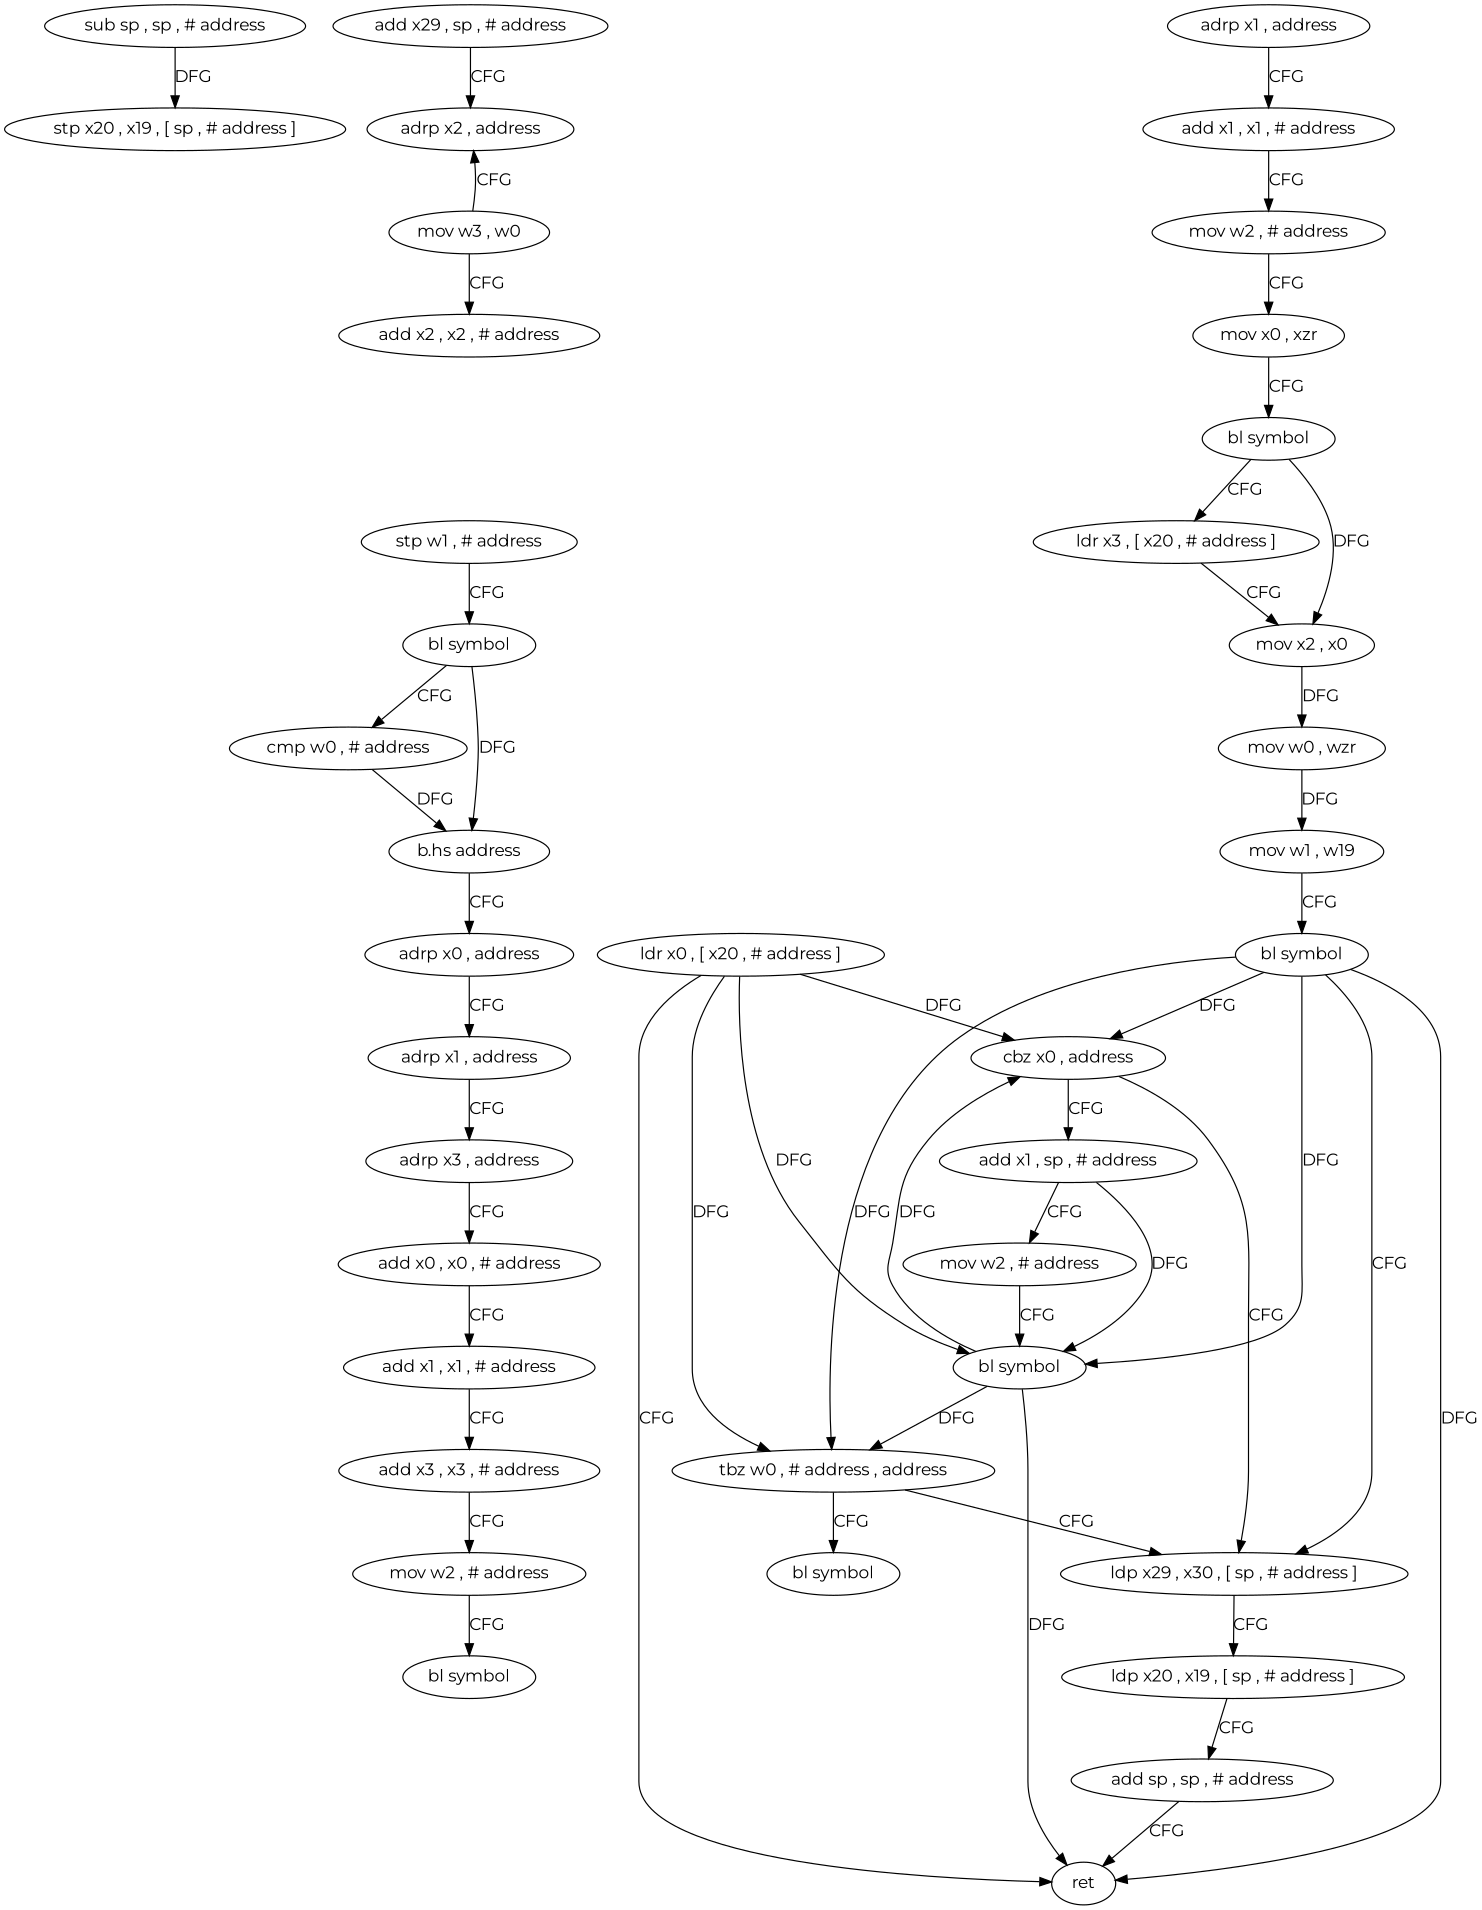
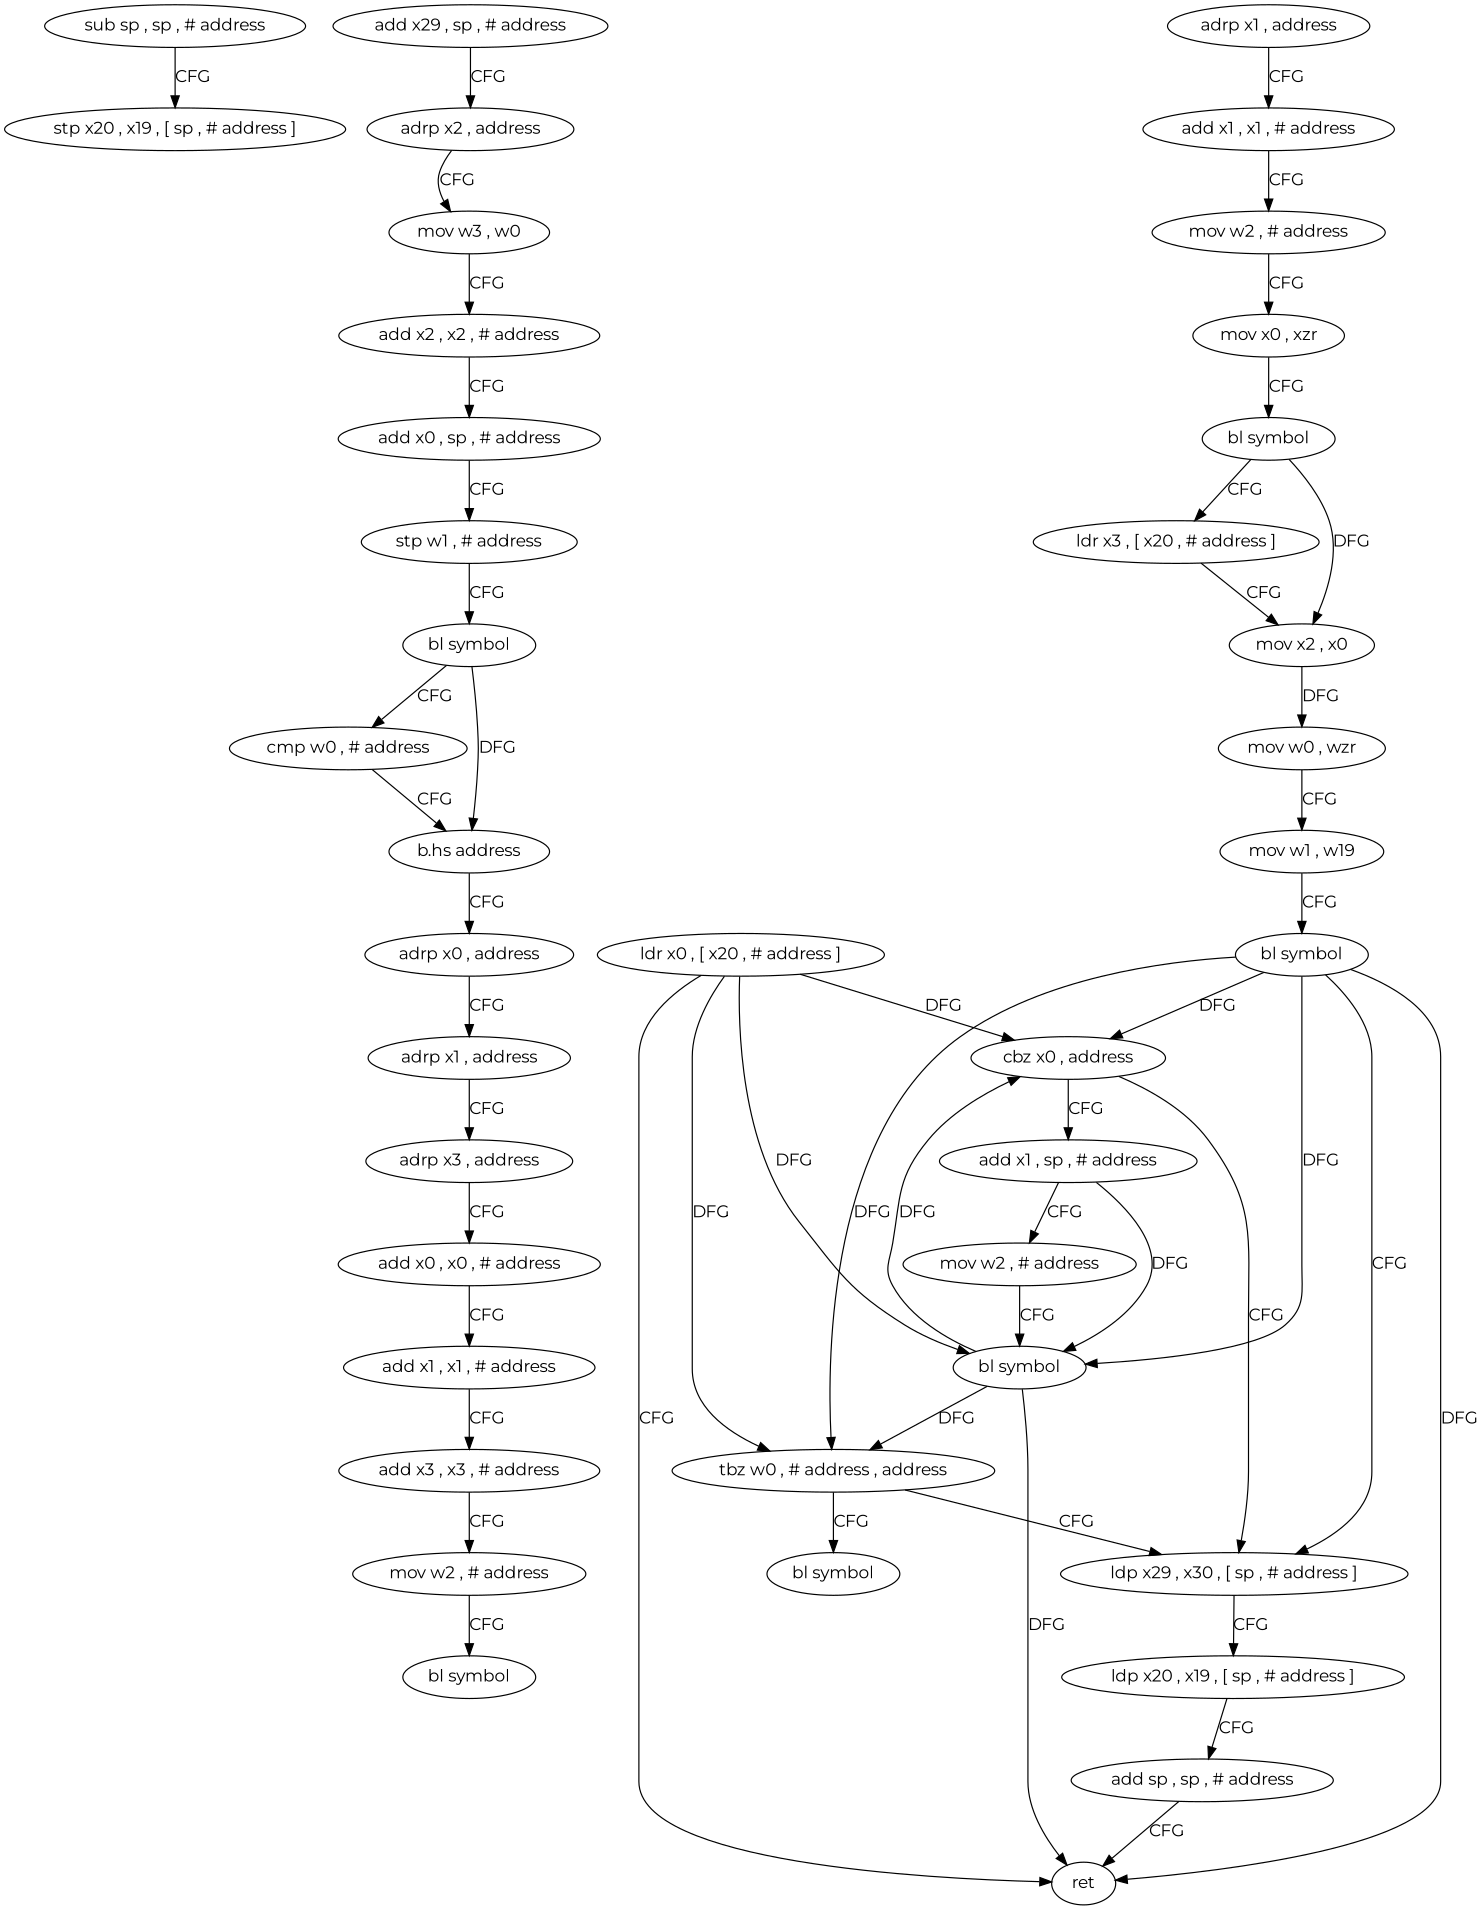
(193, 78) -> (193, 78)
(475, 187) -> (439, 175)
none -> (469, 439)
(435, 800) -> (435, 800)
(1320, 800) -> (1320, 800)
